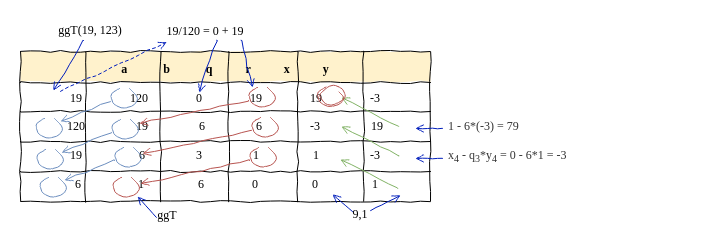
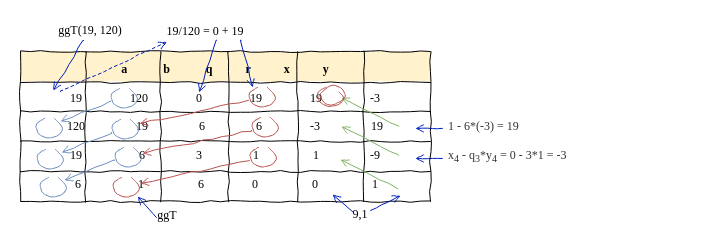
(91, 31) -> (91, 31)
(226, 127) -> (226, 127)
(493, 127) -> (493, 127)
(520, 157) -> (520, 157)
